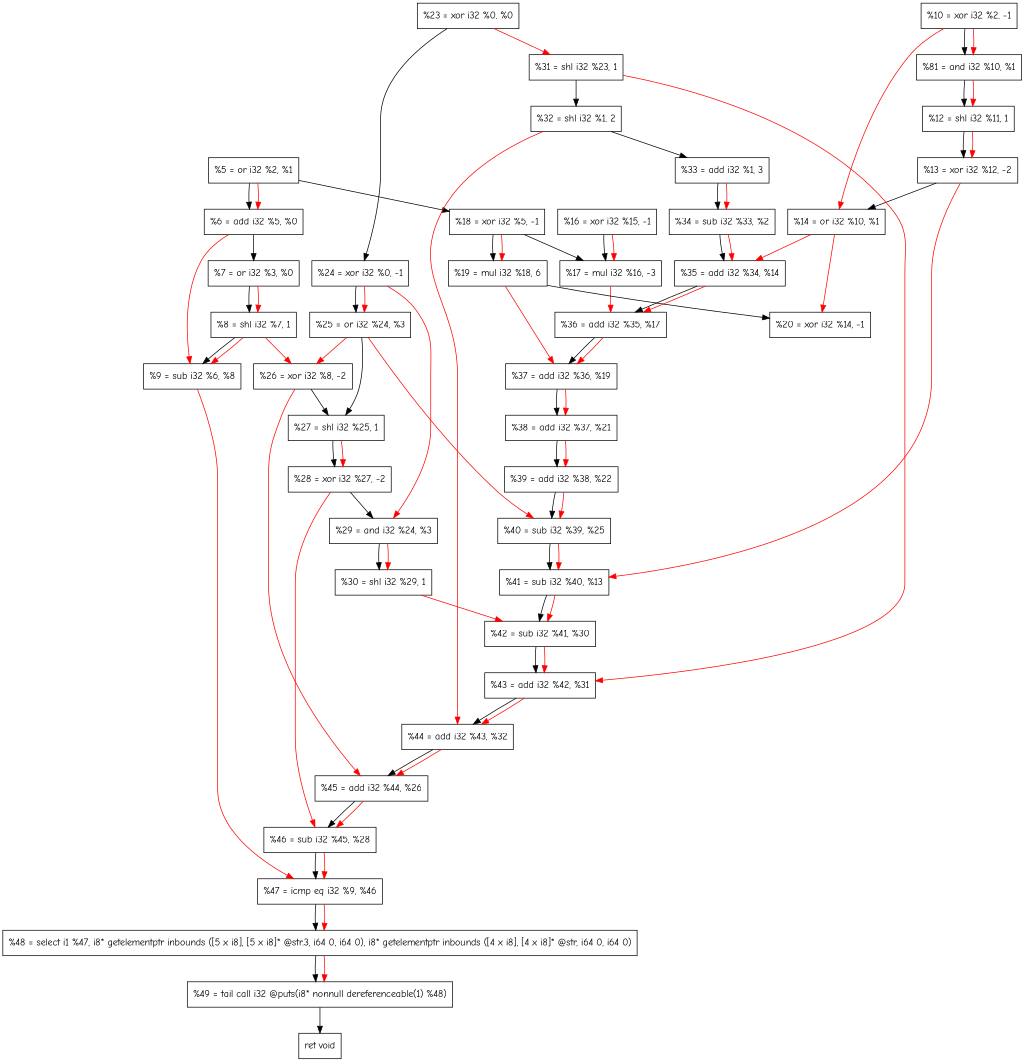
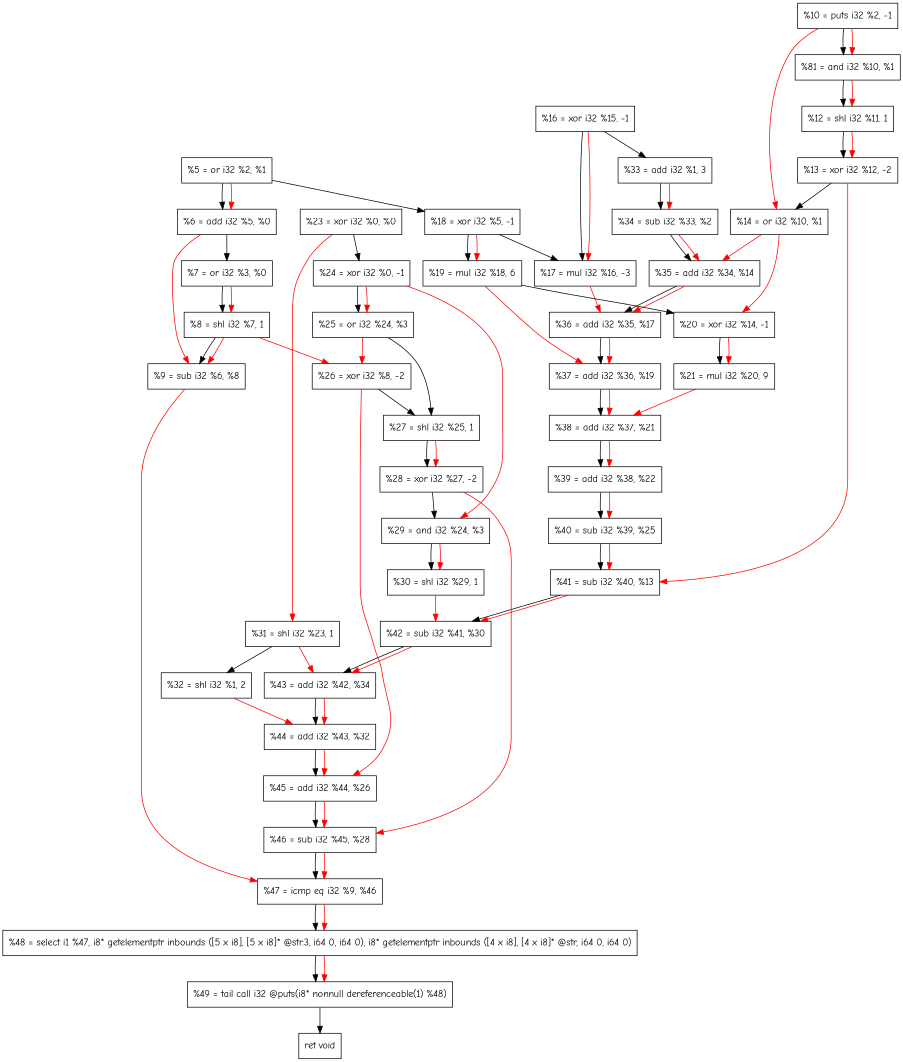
(969, 16) -> (848, 16)
(646, 143) -> (622, 143)
none -> (724, 376)
(441, 432) -> none
(540, 685) -> (320, 685)
